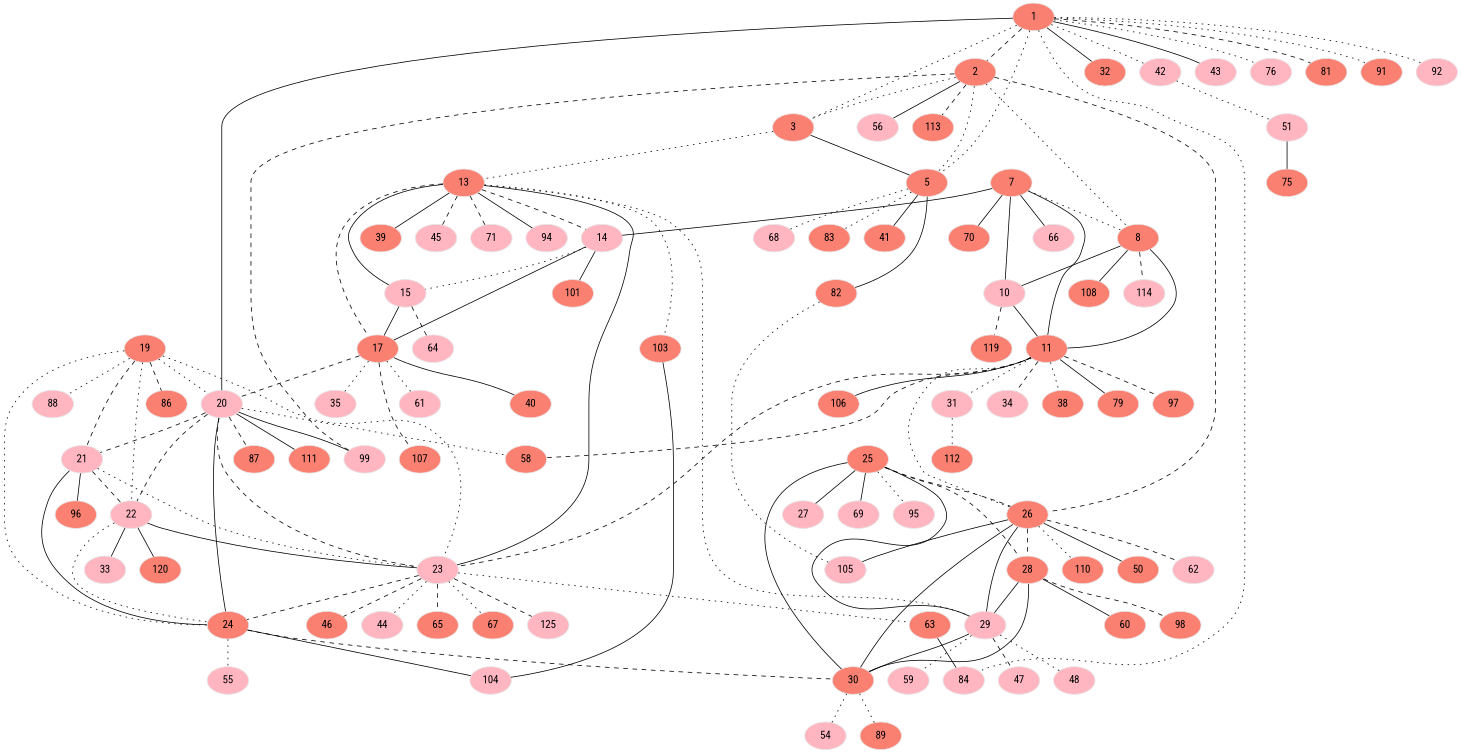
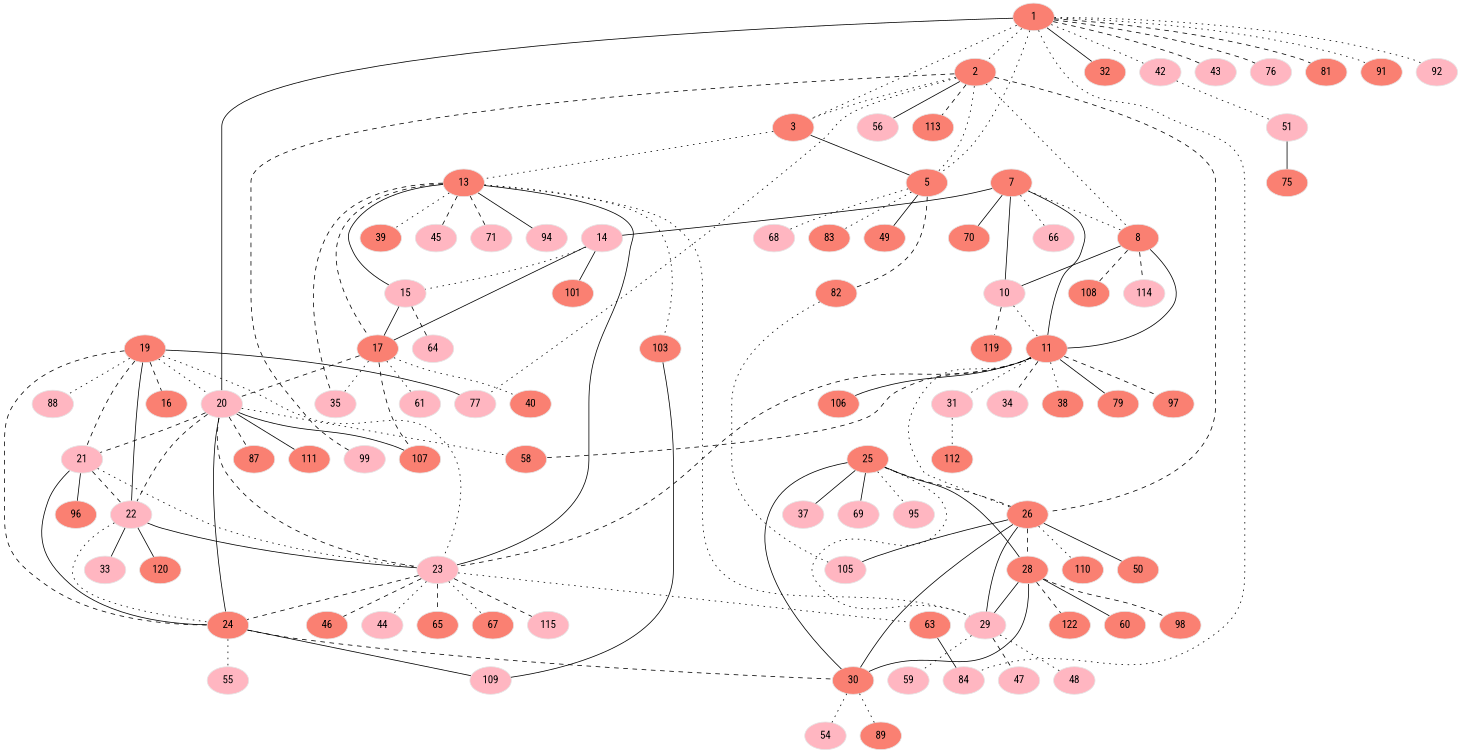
(1156, 36) -> (1156, 36)
(1127, 39) -> (1127, 39)
(1004, 45) -> (1004, 45)
(534, 208) -> (322, 247)
(422, 210) -> (422, 210)
(1032, 210) -> (1032, 210)
(885, 238) -> (885, 238)
(909, 256) -> (909, 256)
(1113, 266) -> (1113, 266)
(1026, 321) -> (1026, 321)
(454, 376) -> (454, 376)
(166, 404) -> (166, 404)
none -> (475, 404)
(135, 431) -> (135, 431)
(294, 431) -> (313, 430)
(962, 498) -> (962, 498)
(803, 515) -> (803, 515)
(5, 522) -> (5, 522)
(833, 544) -> (833, 544)
(1193, 570) -> none
(548, 625) -> (548, 625)
none -> (1070, 625)
(919, 653) -> none
(491, 680) -> (491, 680)
